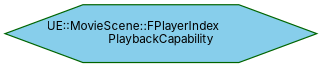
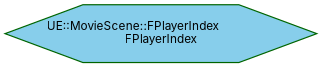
(161, 34) -> (161, 34)
